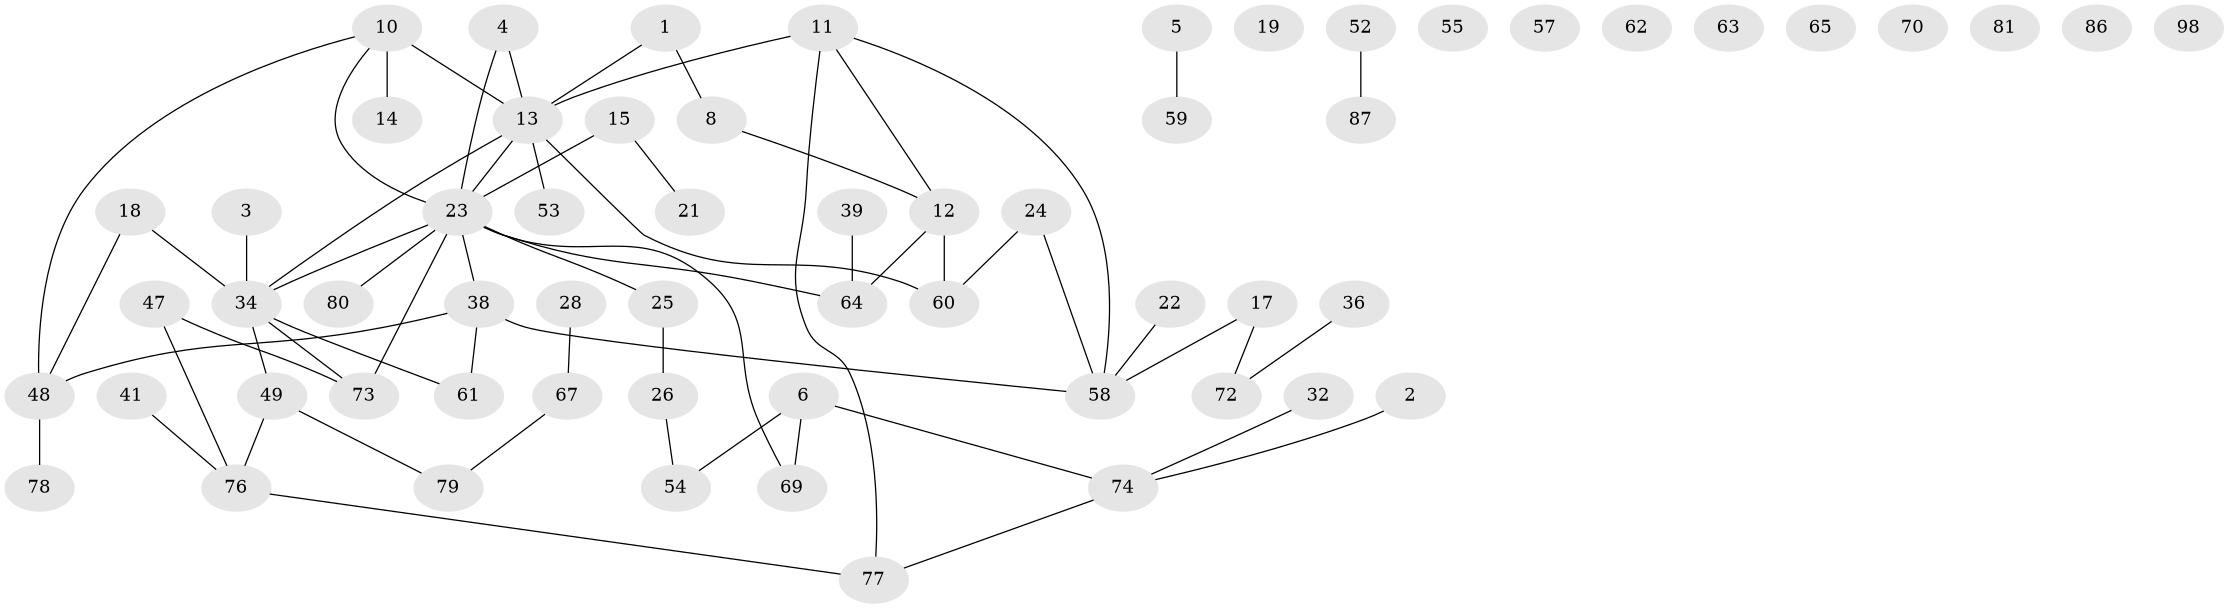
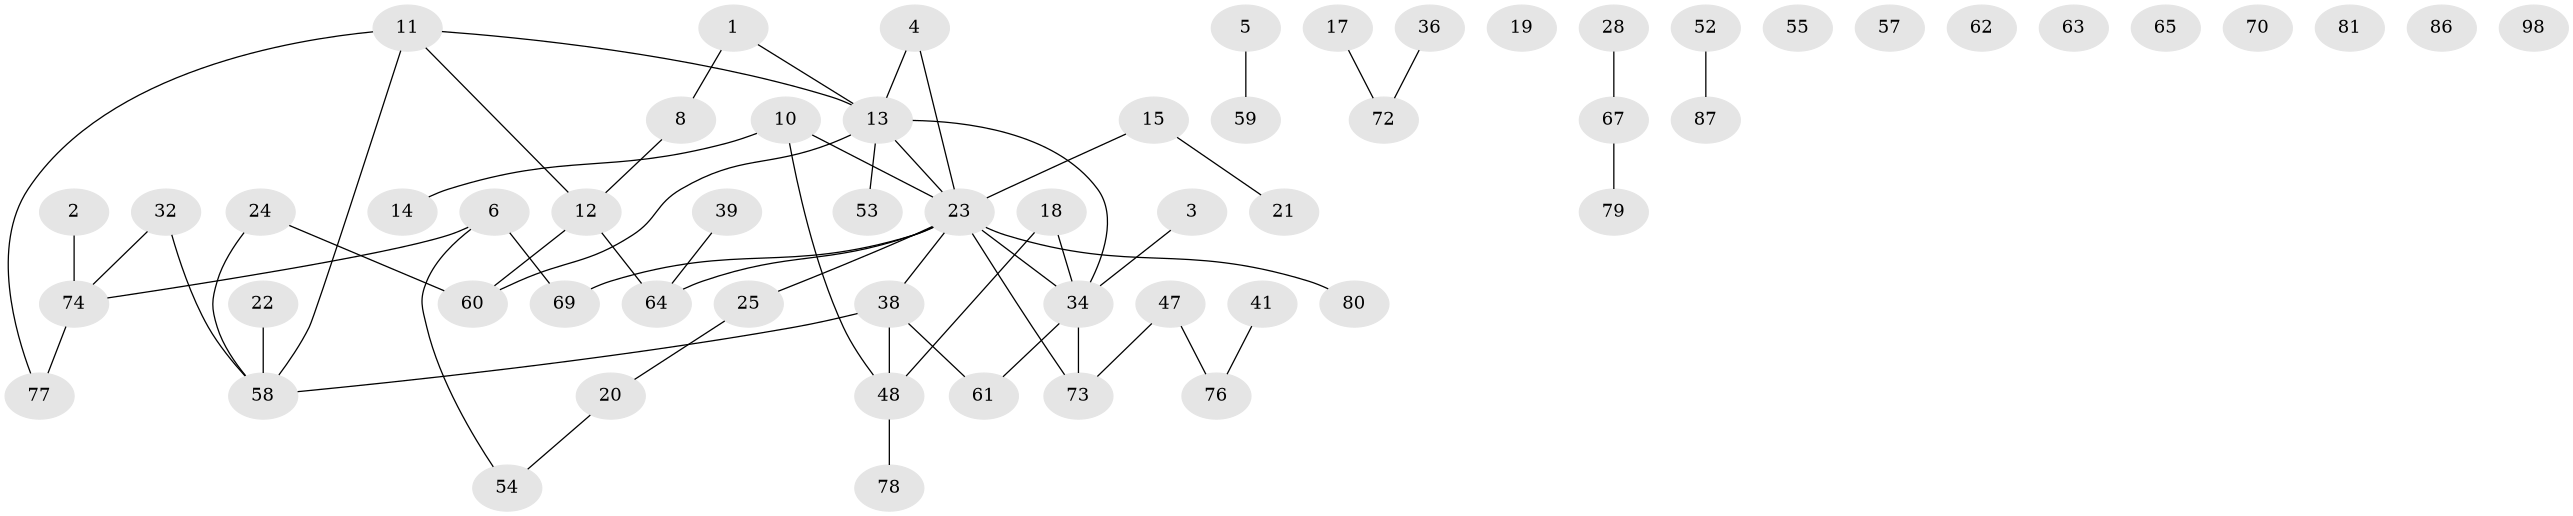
(458, 74) -> none
(1182, 350) -> (200, 310)
(272, 396) -> none
(663, 396) -> (611, 396)
(555, 534) -> none
